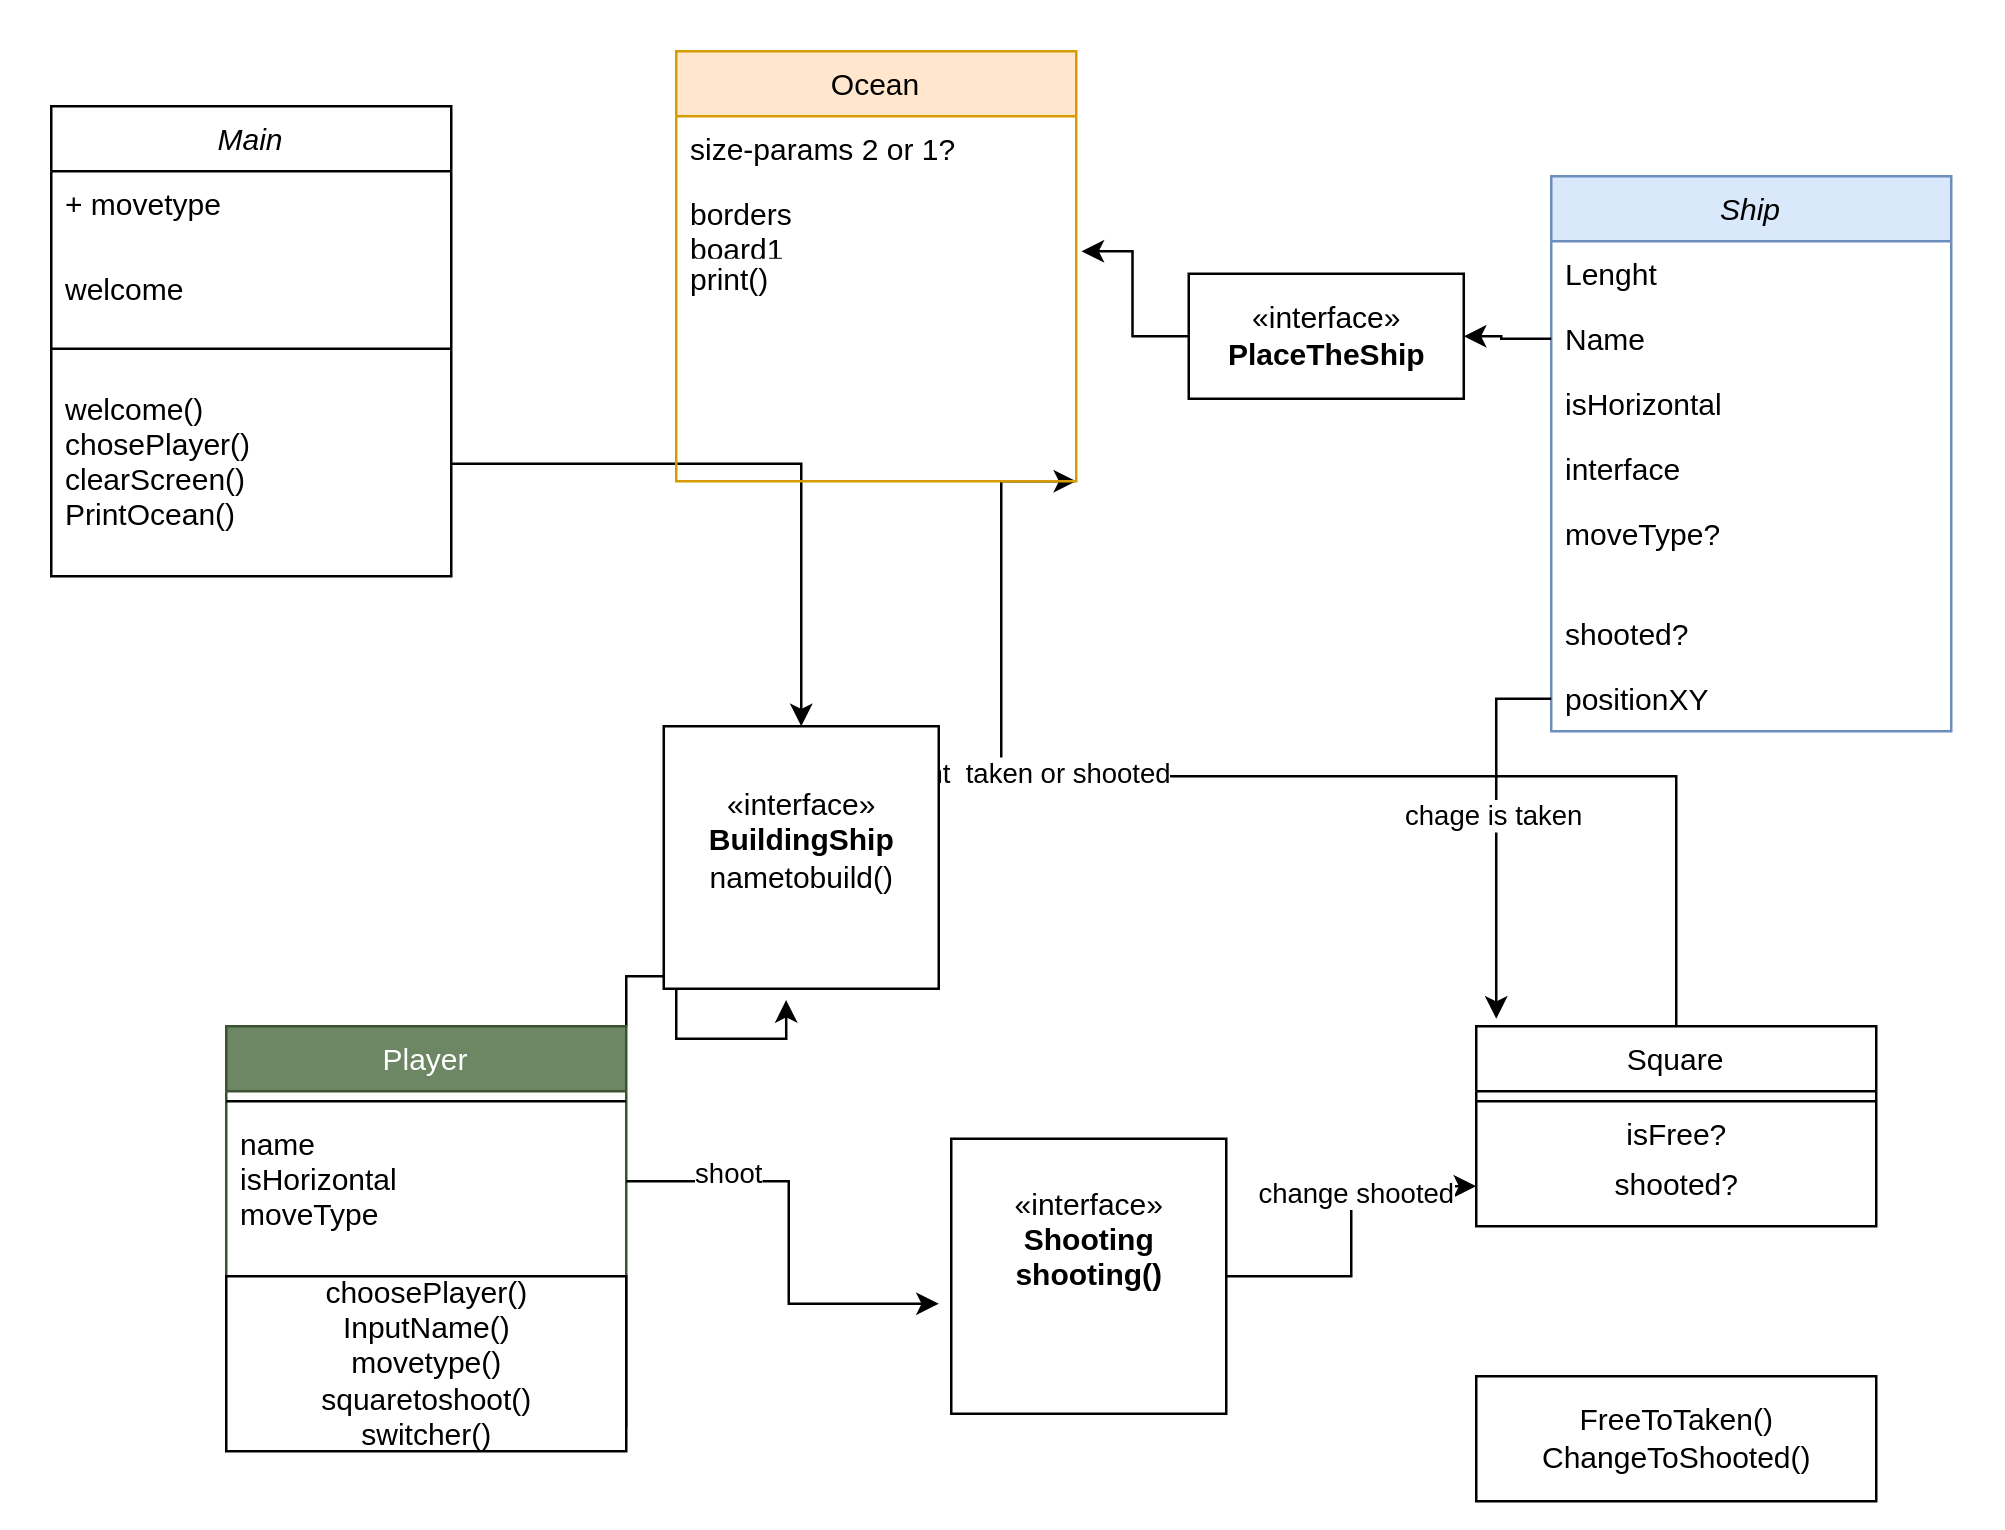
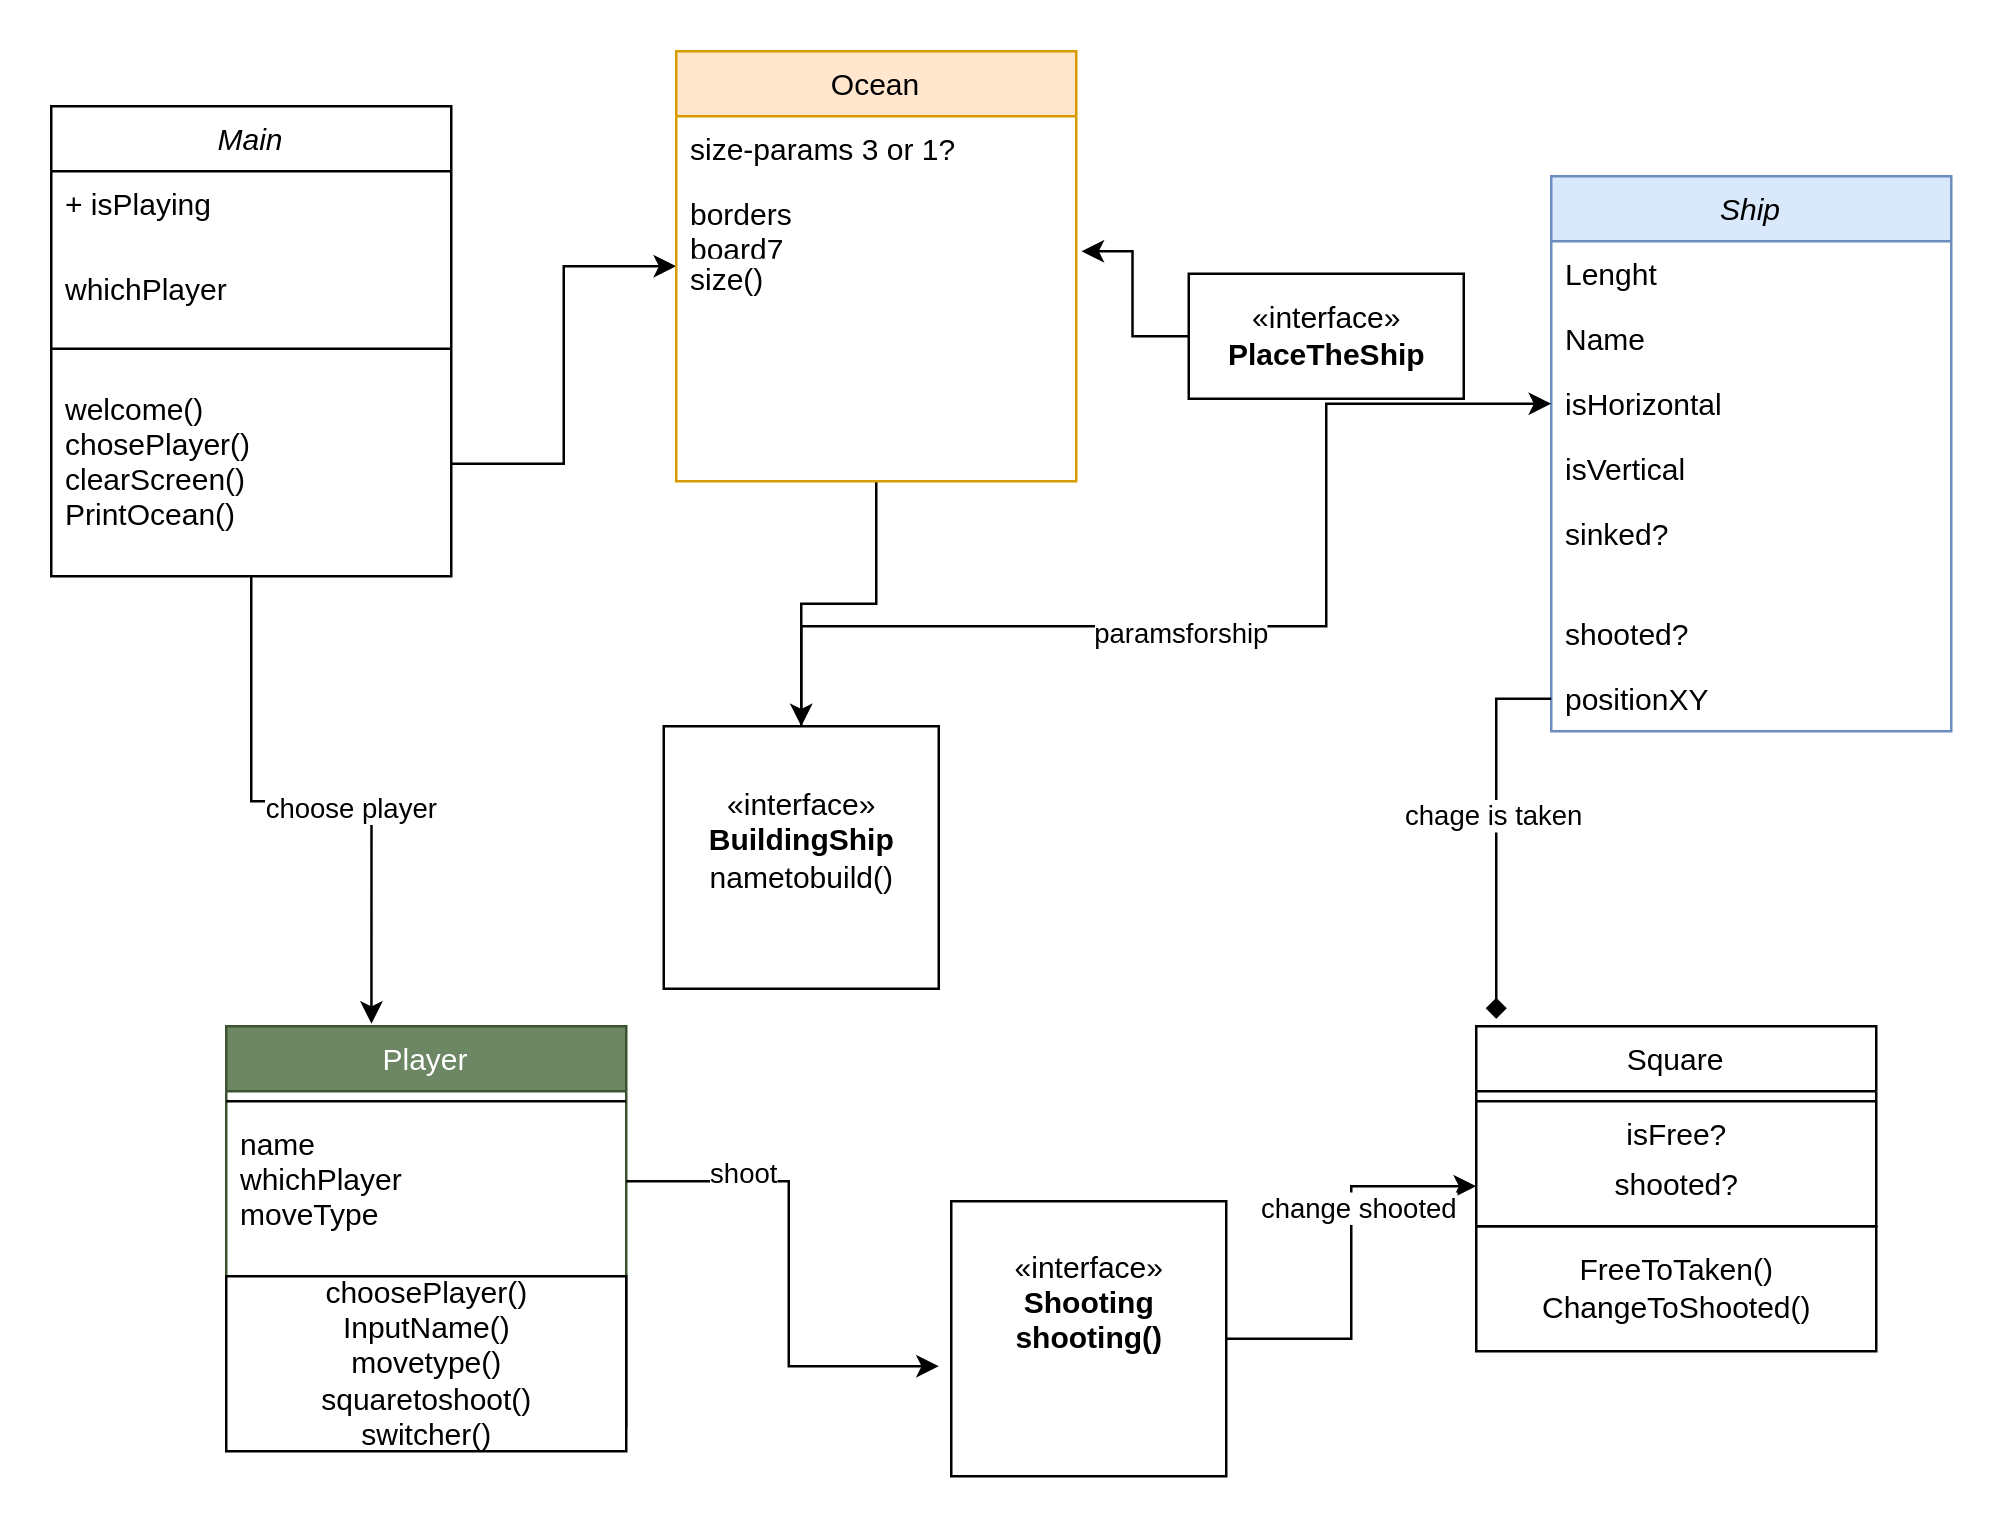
(834, 150) -> (834, 150)
(145, 205) -> (142, 205)
(749, 215) -> (749, 215)
(745, 280) -> (737, 280)
(120, 290) -> (150, 290)
(1513, 339) -> none
(747, 464) -> (564, 317)
(1637, 470) -> (1637, 470)
(1641, 535) -> (1620, 535)
none -> (1326, 571)
none -> (876, 580)
none -> (251, 740)
(1676, 814) -> none
(1496, 999) -> (1496, 998)
(717, 1039) -> none
(274, 1145) -> (274, 1145)
(1089, 1276) -> (1089, 1339)
(1676, 1439) -> (1676, 1289)
